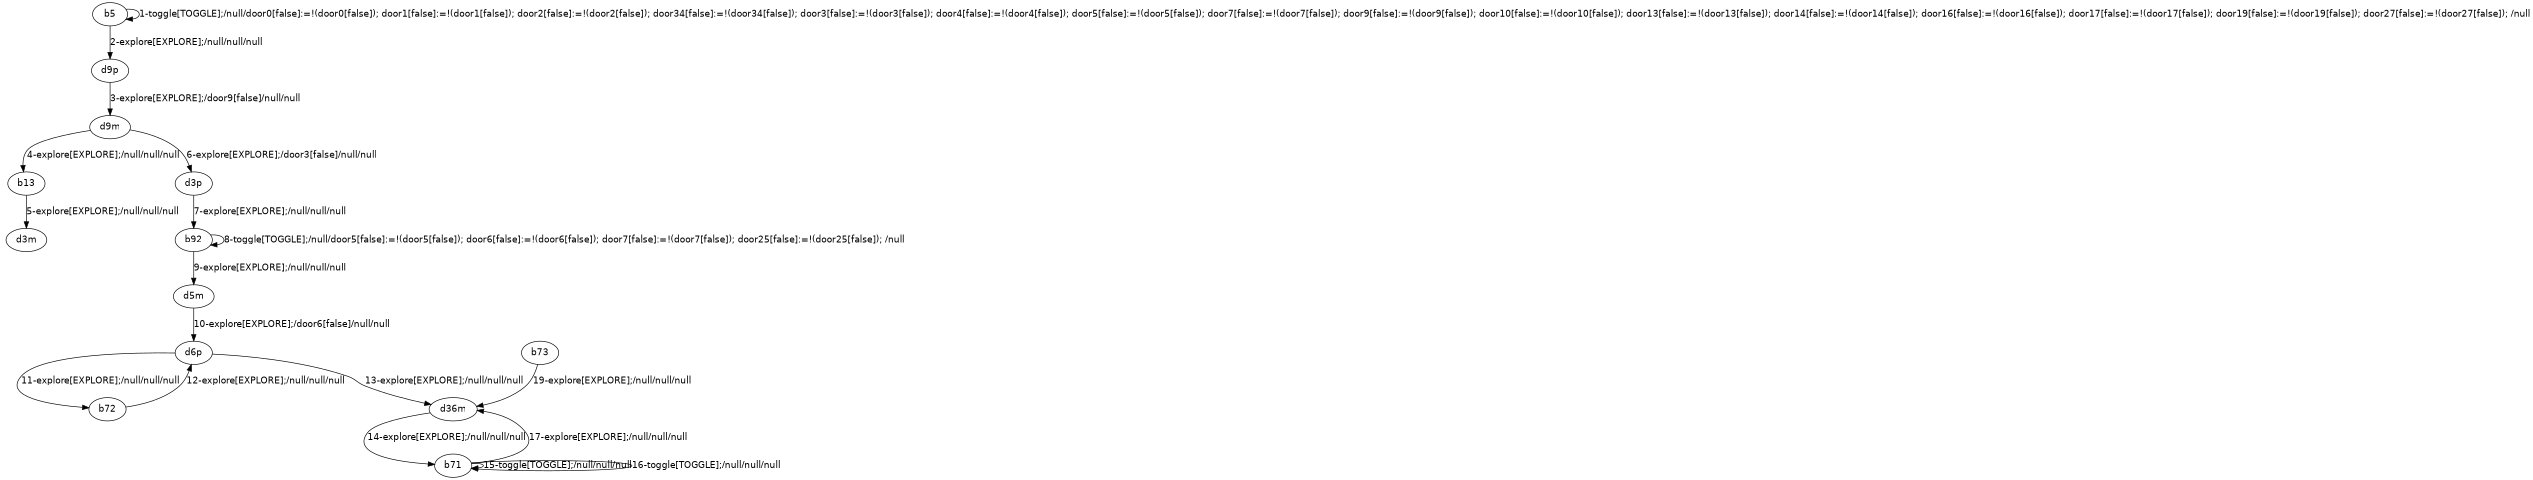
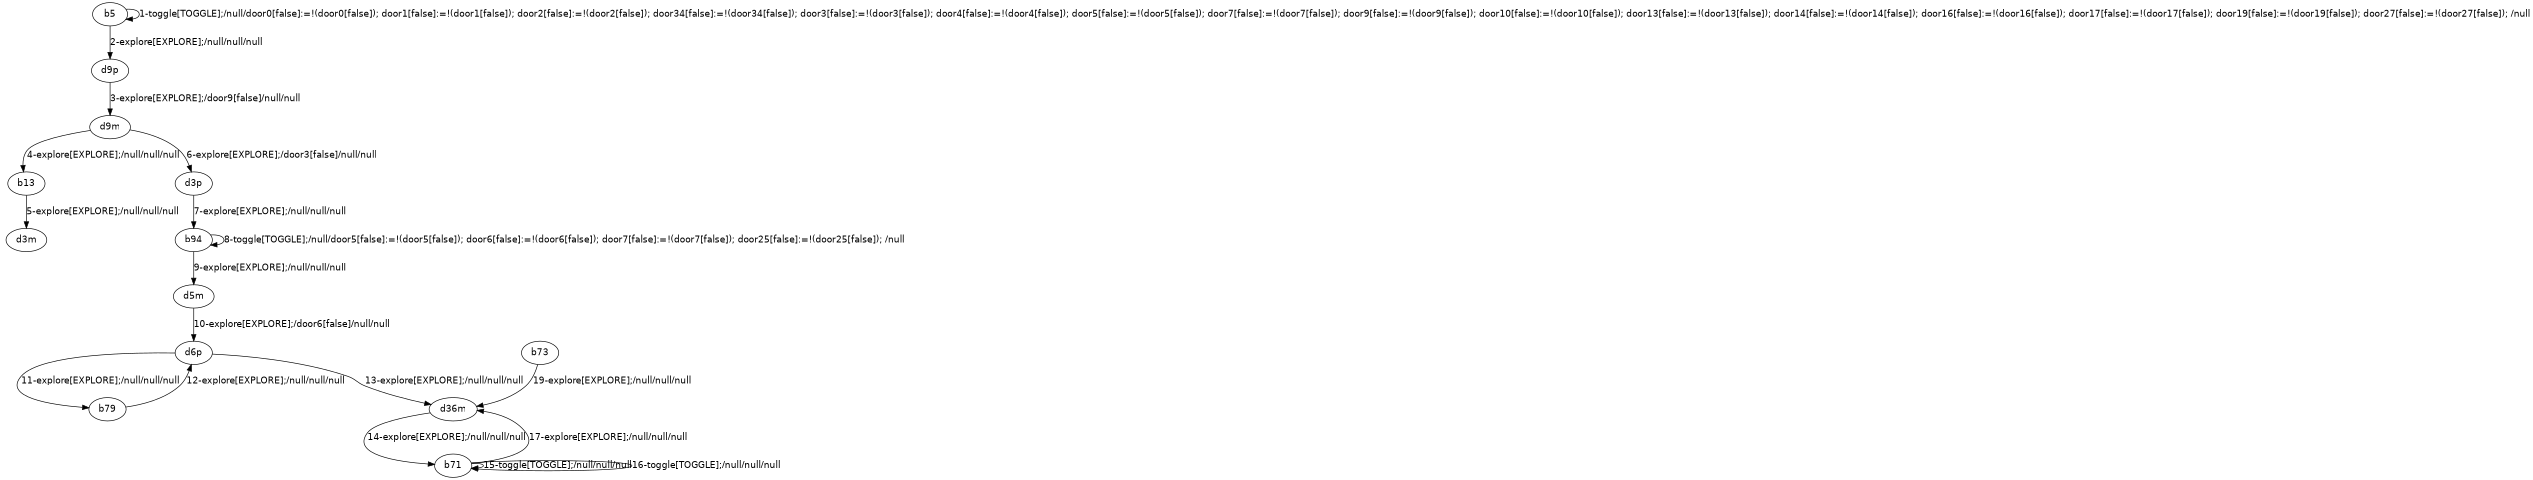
(194, 240) -> (194, 240)
(107, 409) -> (107, 409)
